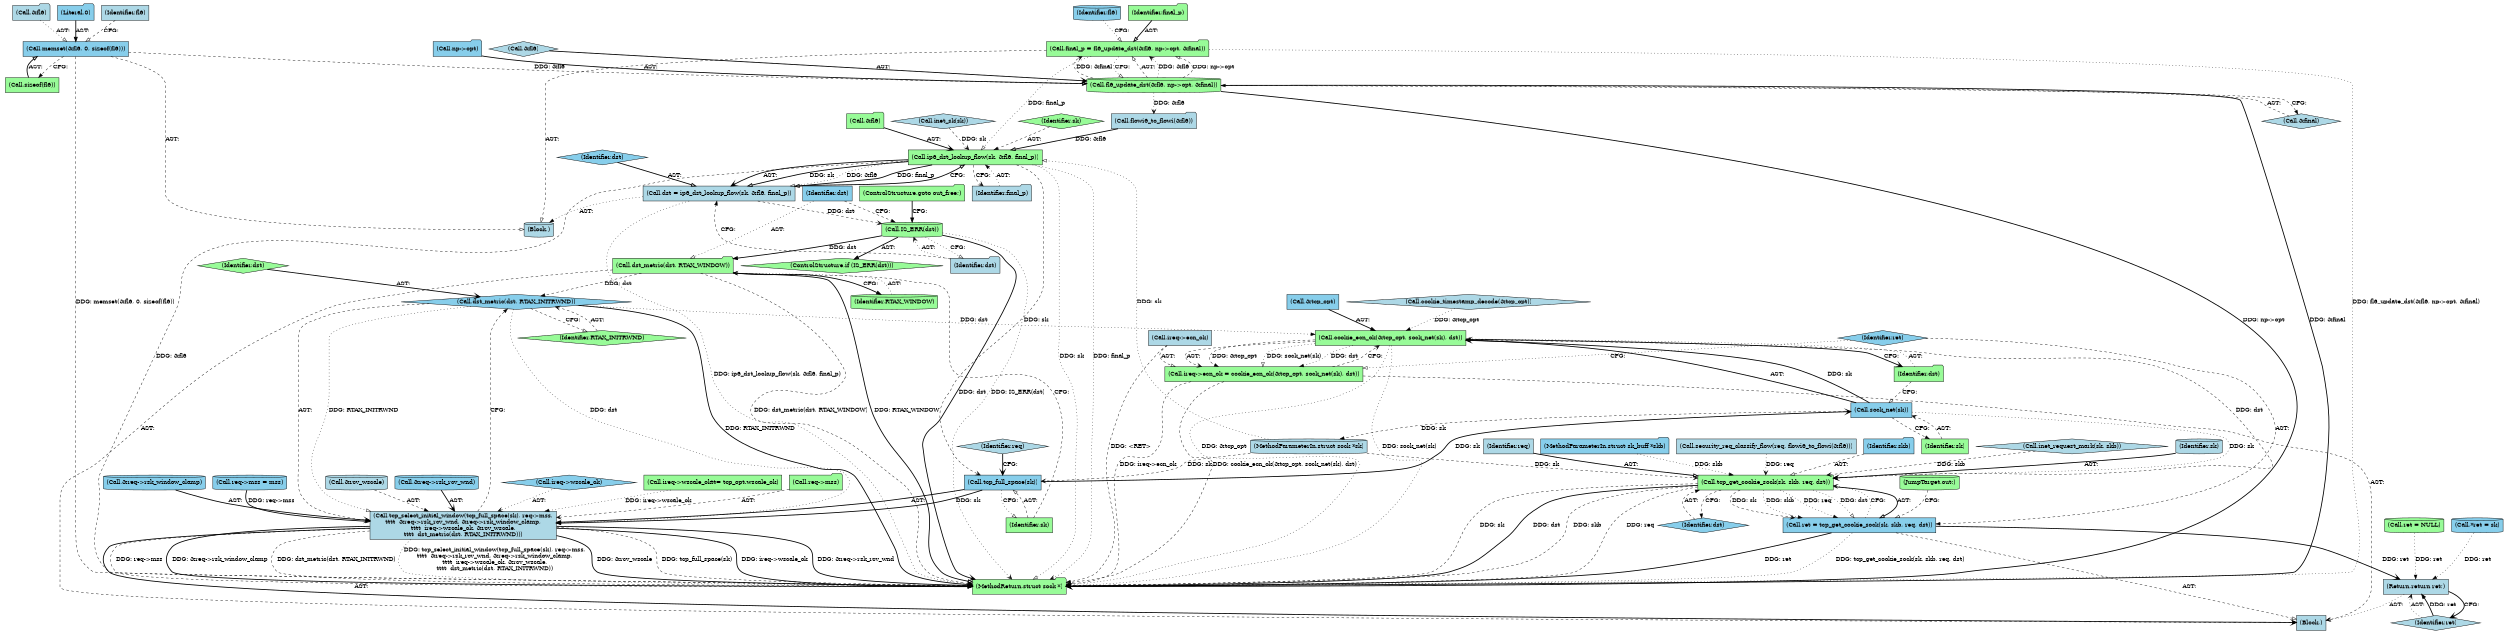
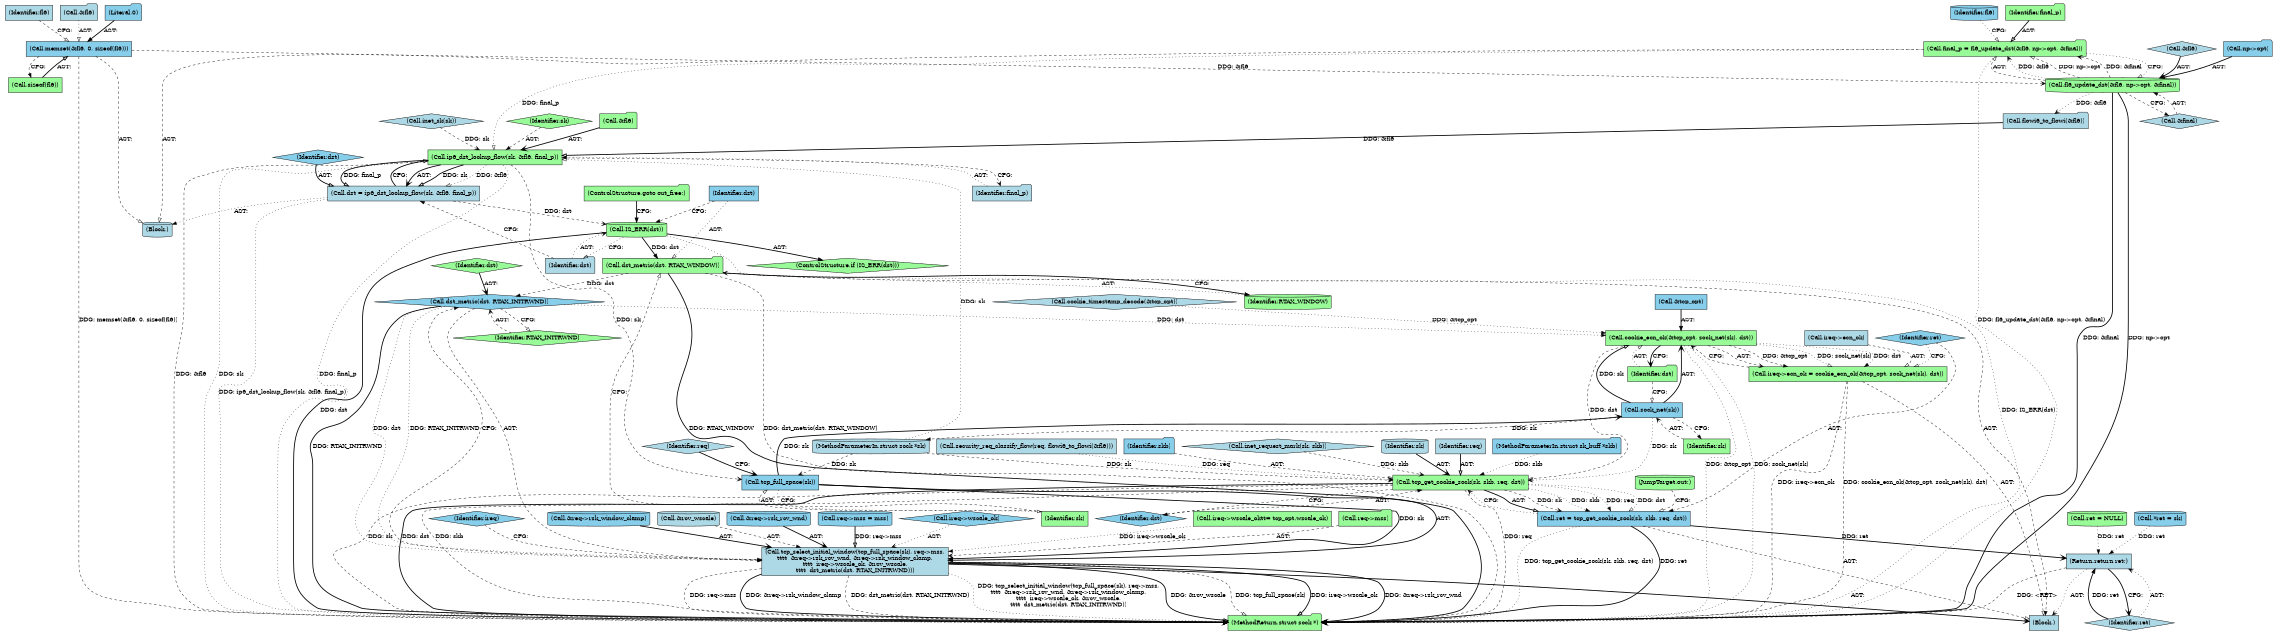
(1107, 467) -> (1701, 618)
none -> (477, 519)
